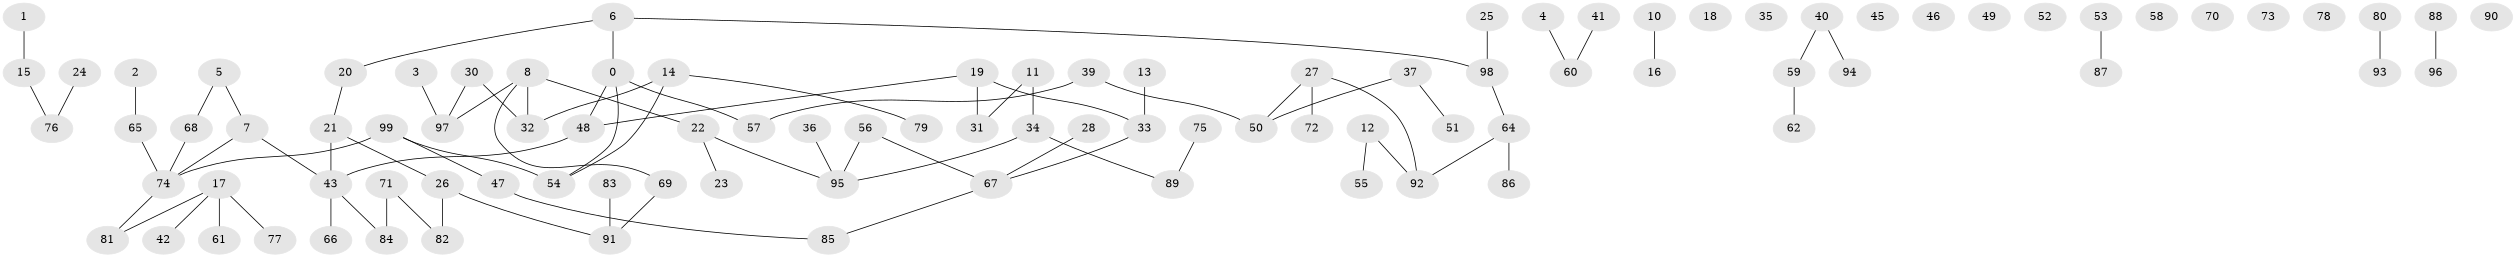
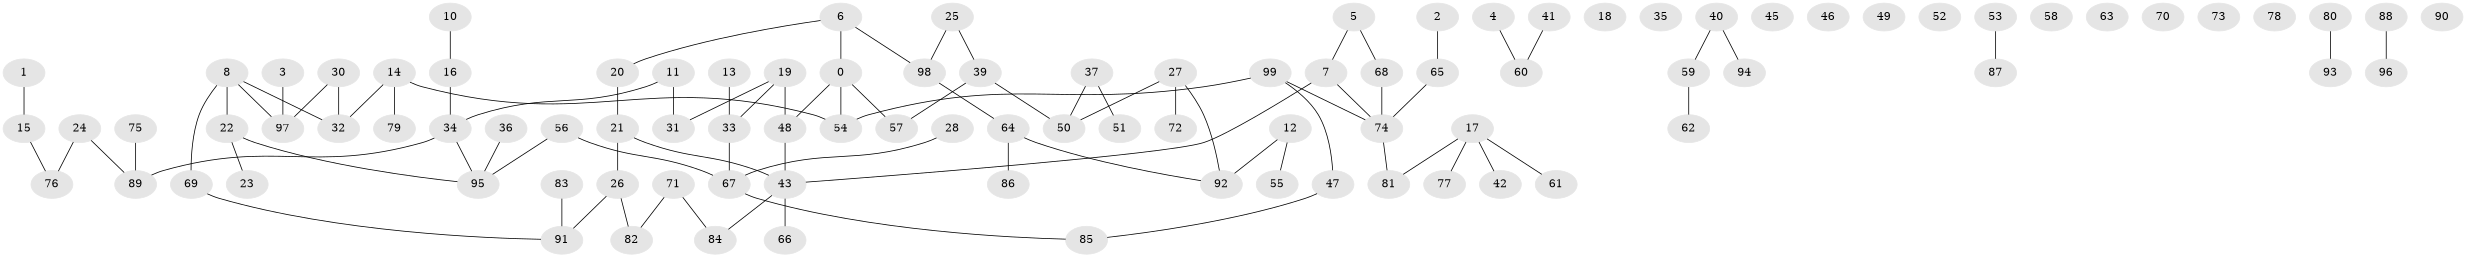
none -> (2107, 17)
none -> (966, 45)
none -> (450, 101)
none -> (108, 156)
